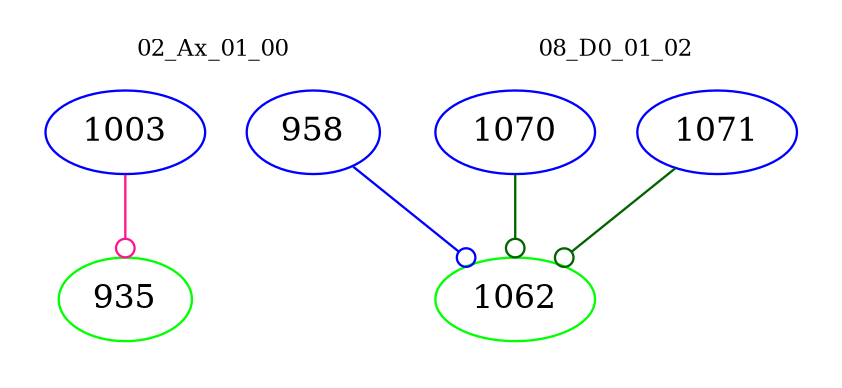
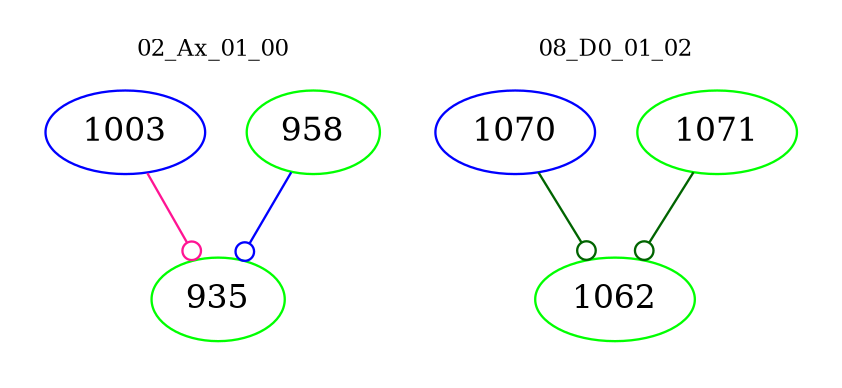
(313, 132) -> (313, 132)
(717, 132) -> (717, 132)
(385, 192) -> (270, 208)
